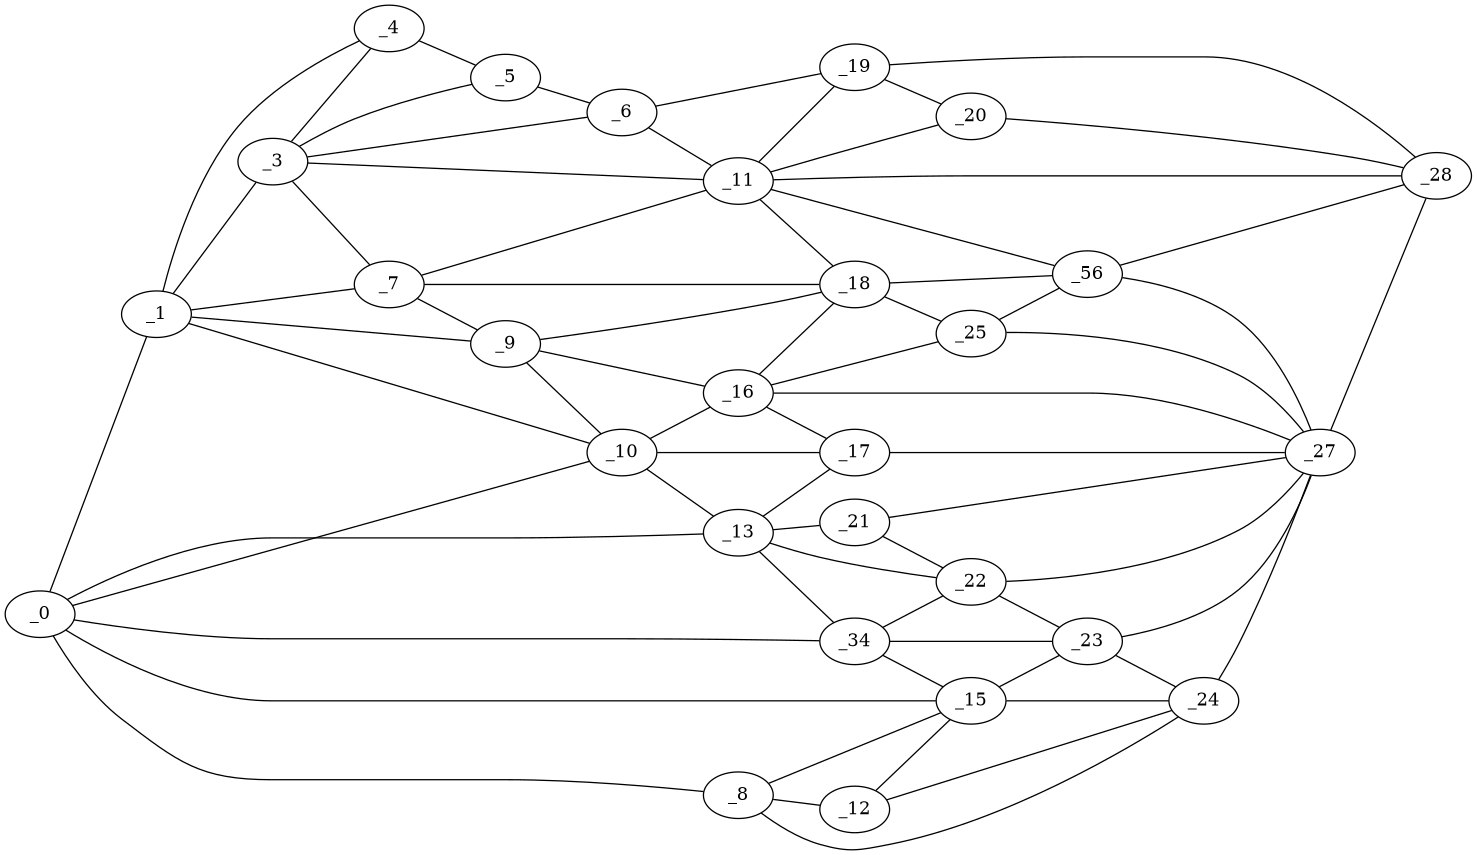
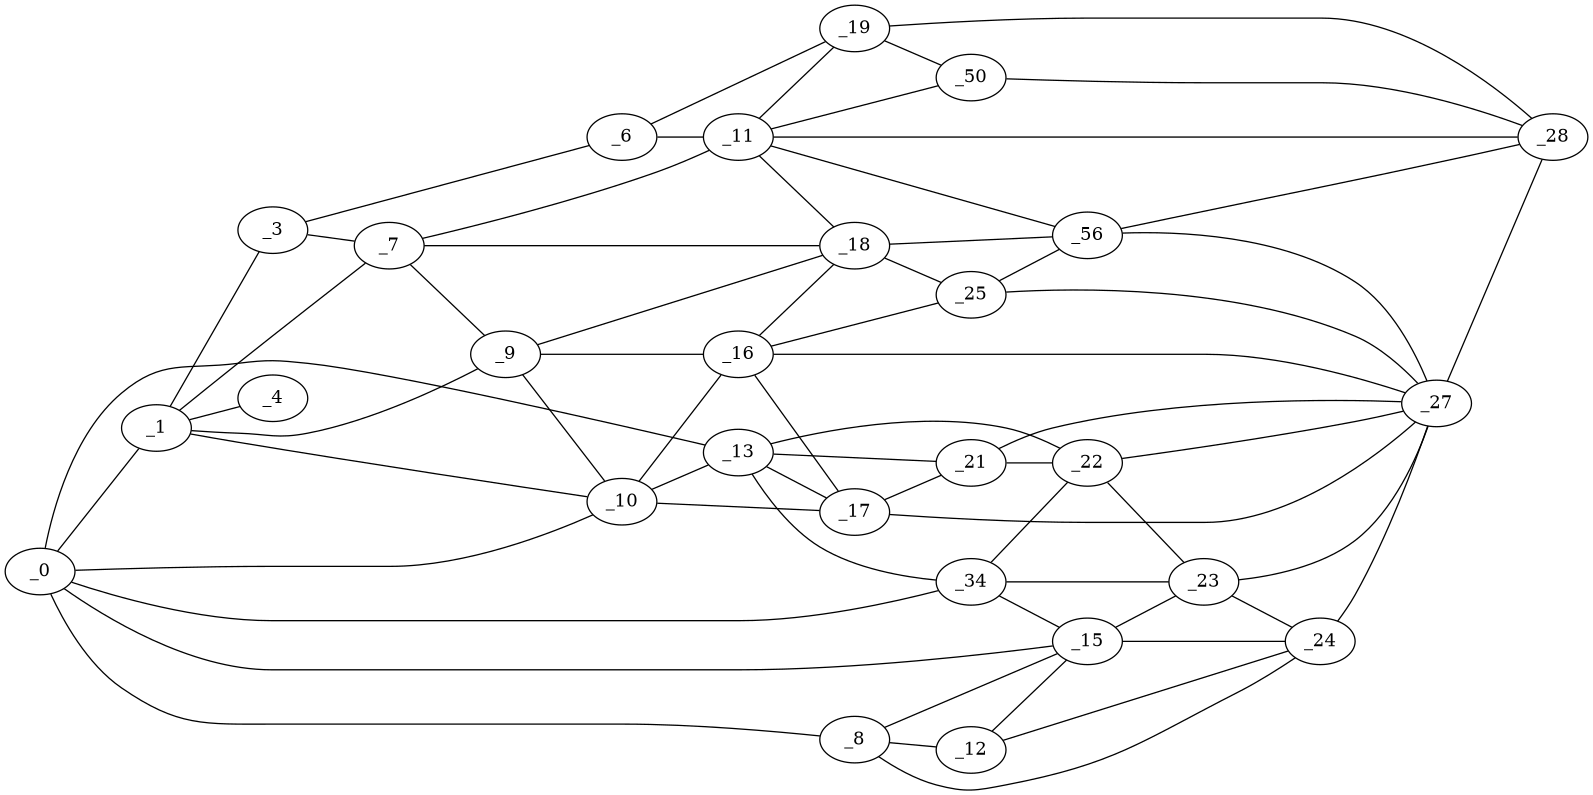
(506, 78) -> none
(331, 95) -> none
(971, 116) -> (971, 78)
(505, 171) -> none
none -> (913, 487)
